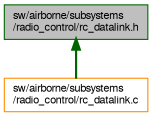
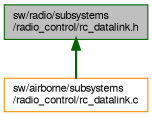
(76, 22) -> (76, 22)
